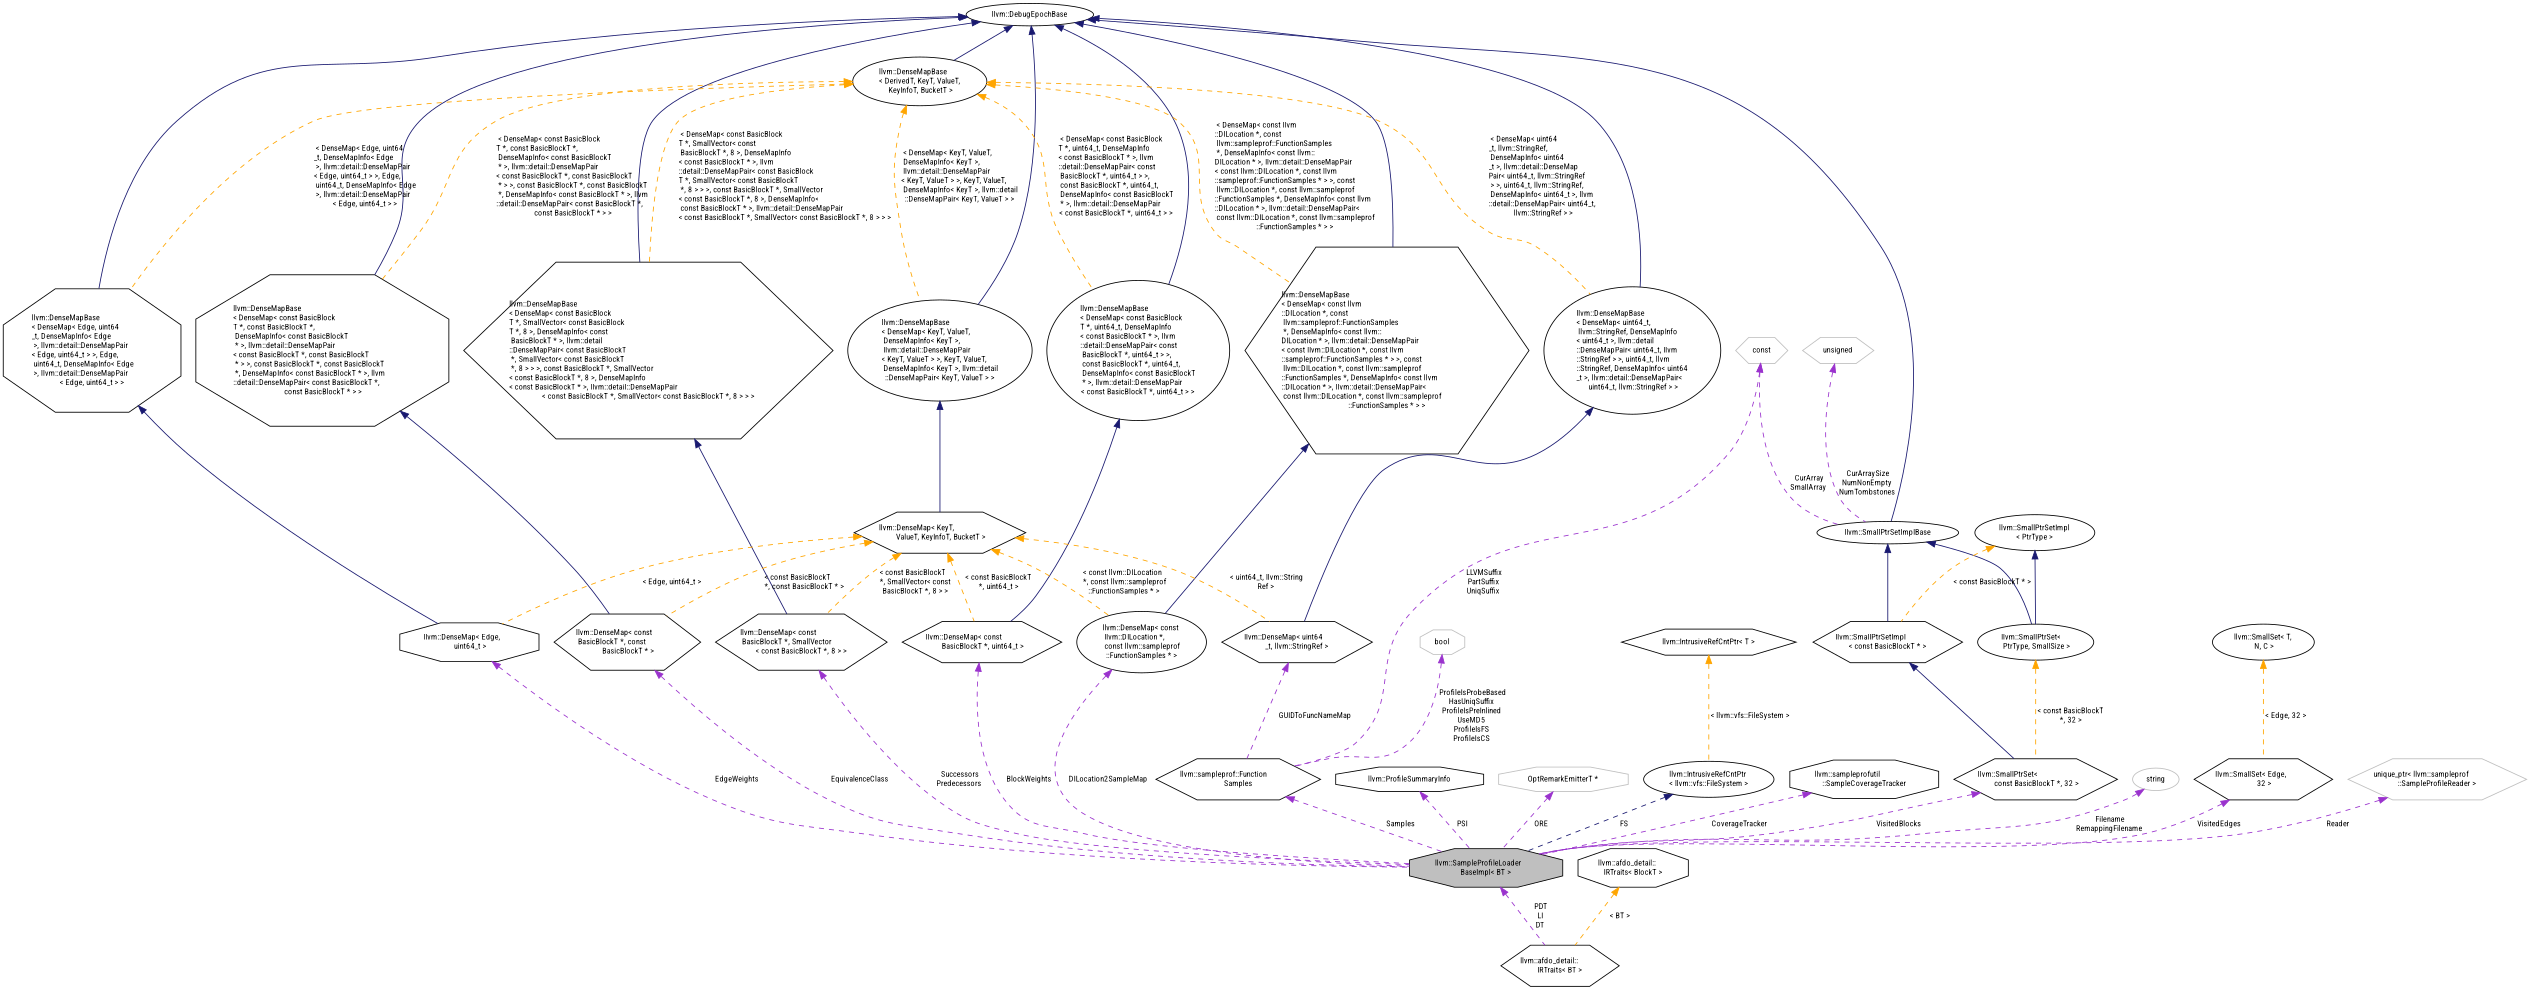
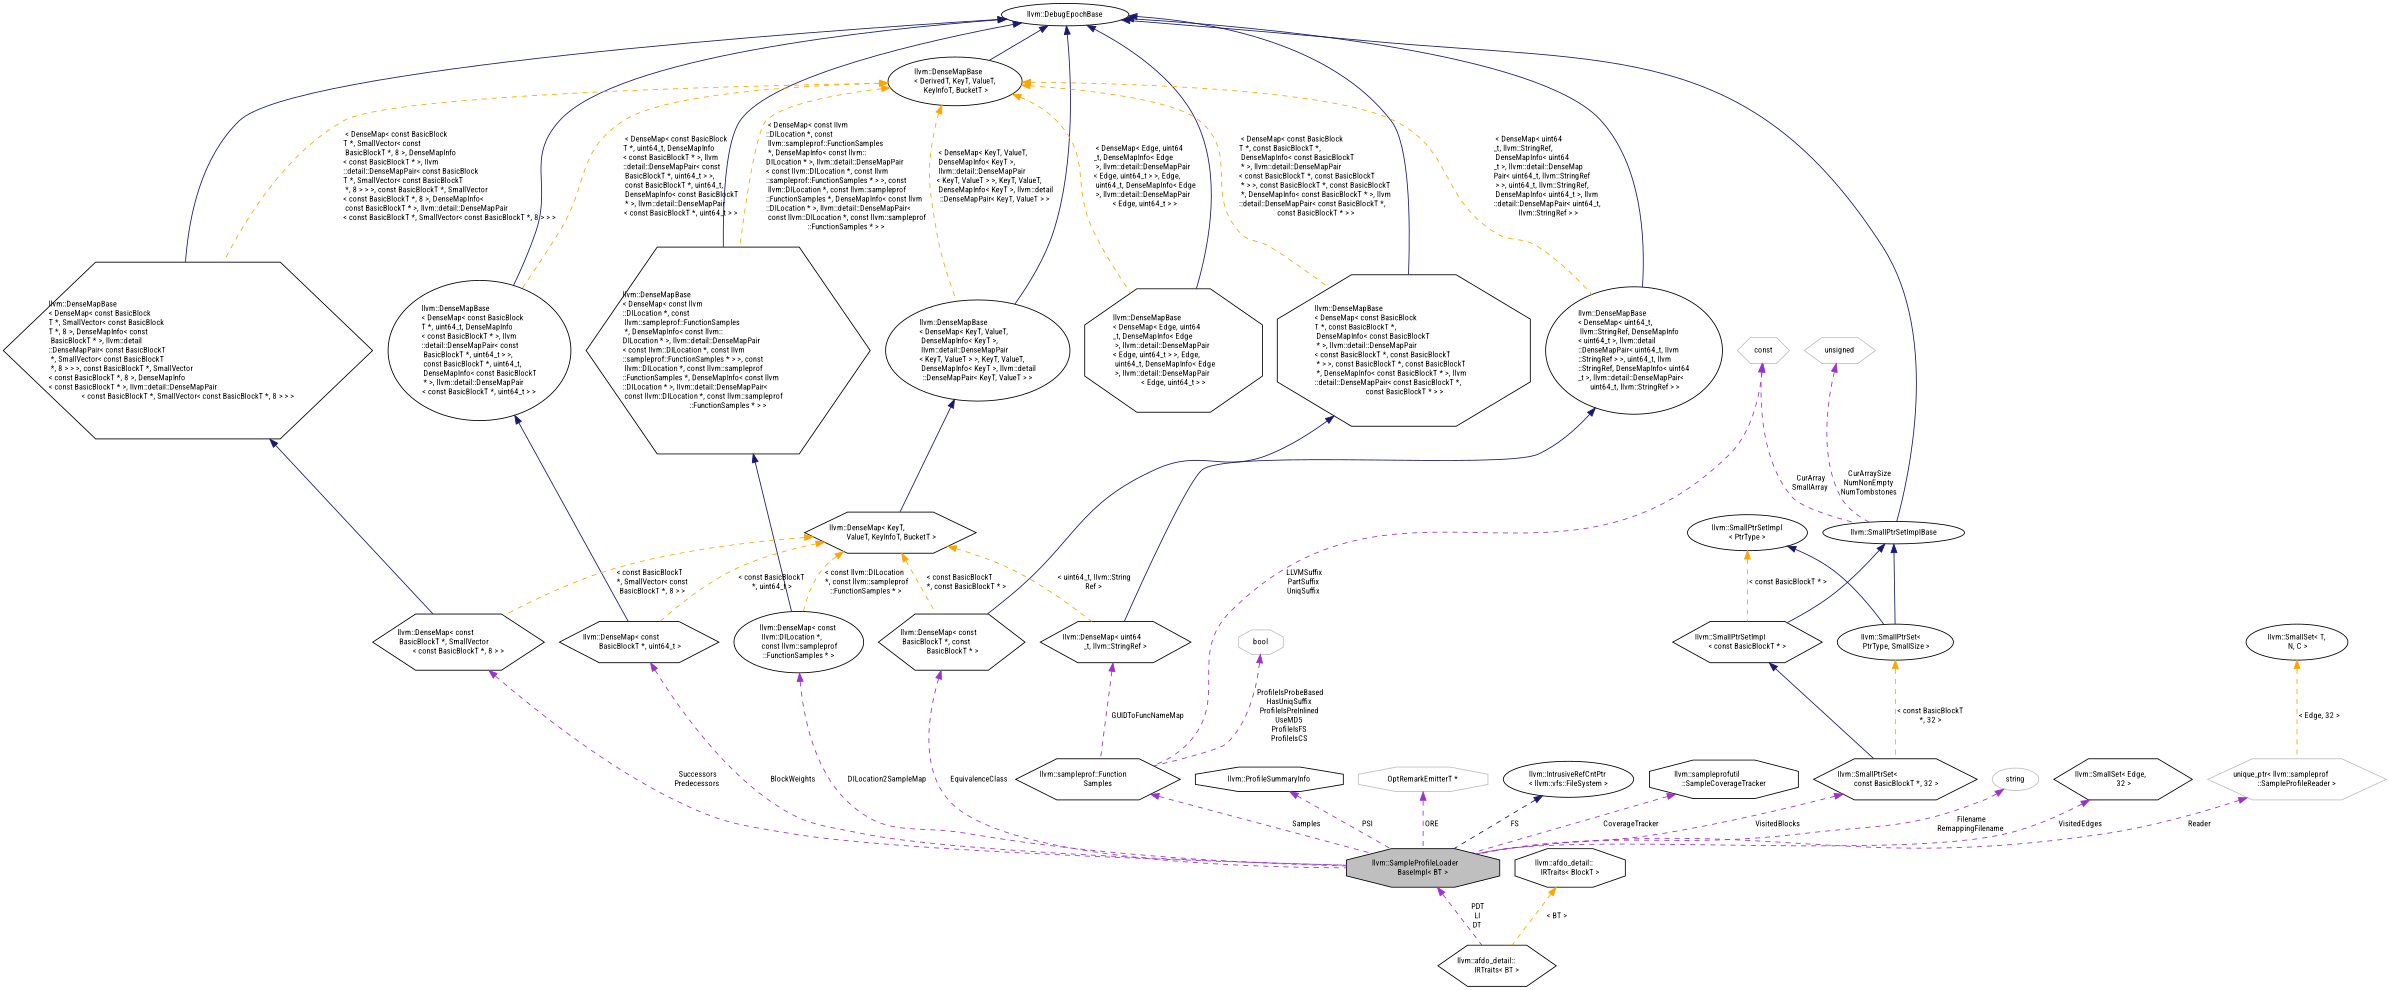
(469, 642) -> none
(1709, 642) -> none
(2263, 714) -> (2297, 714)
